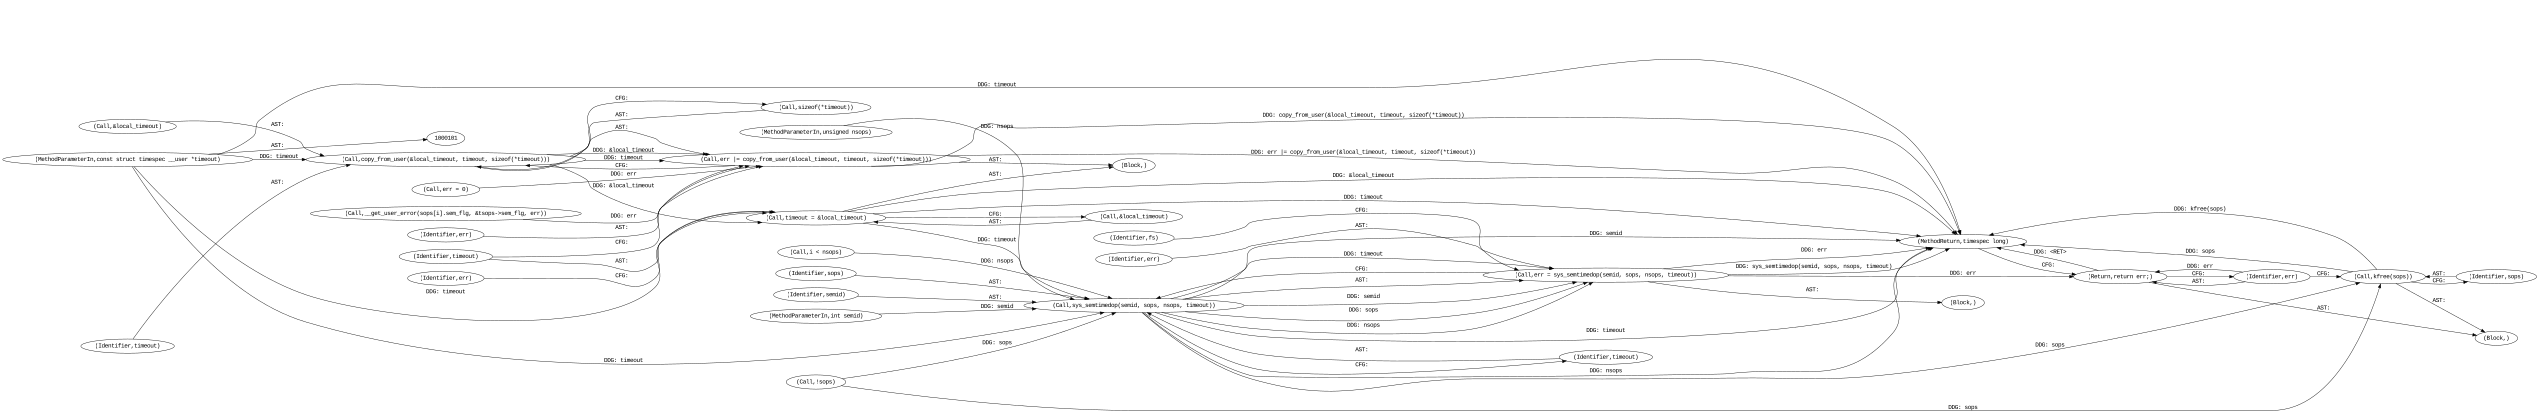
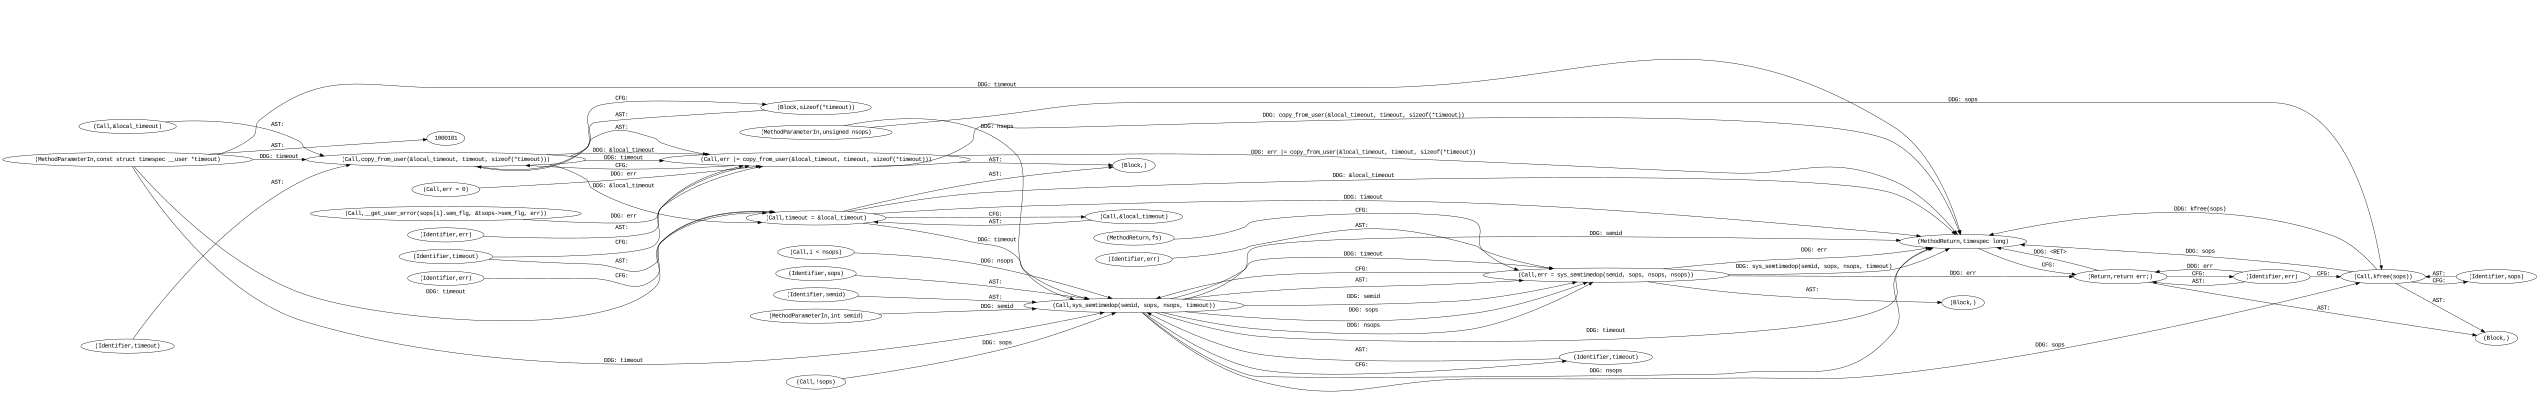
(816, 107) -> (816, 107)
(1134, 238) -> (1134, 238)
(1606, 275) -> (1606, 275)
(1643, 410) -> (1676, 103)
